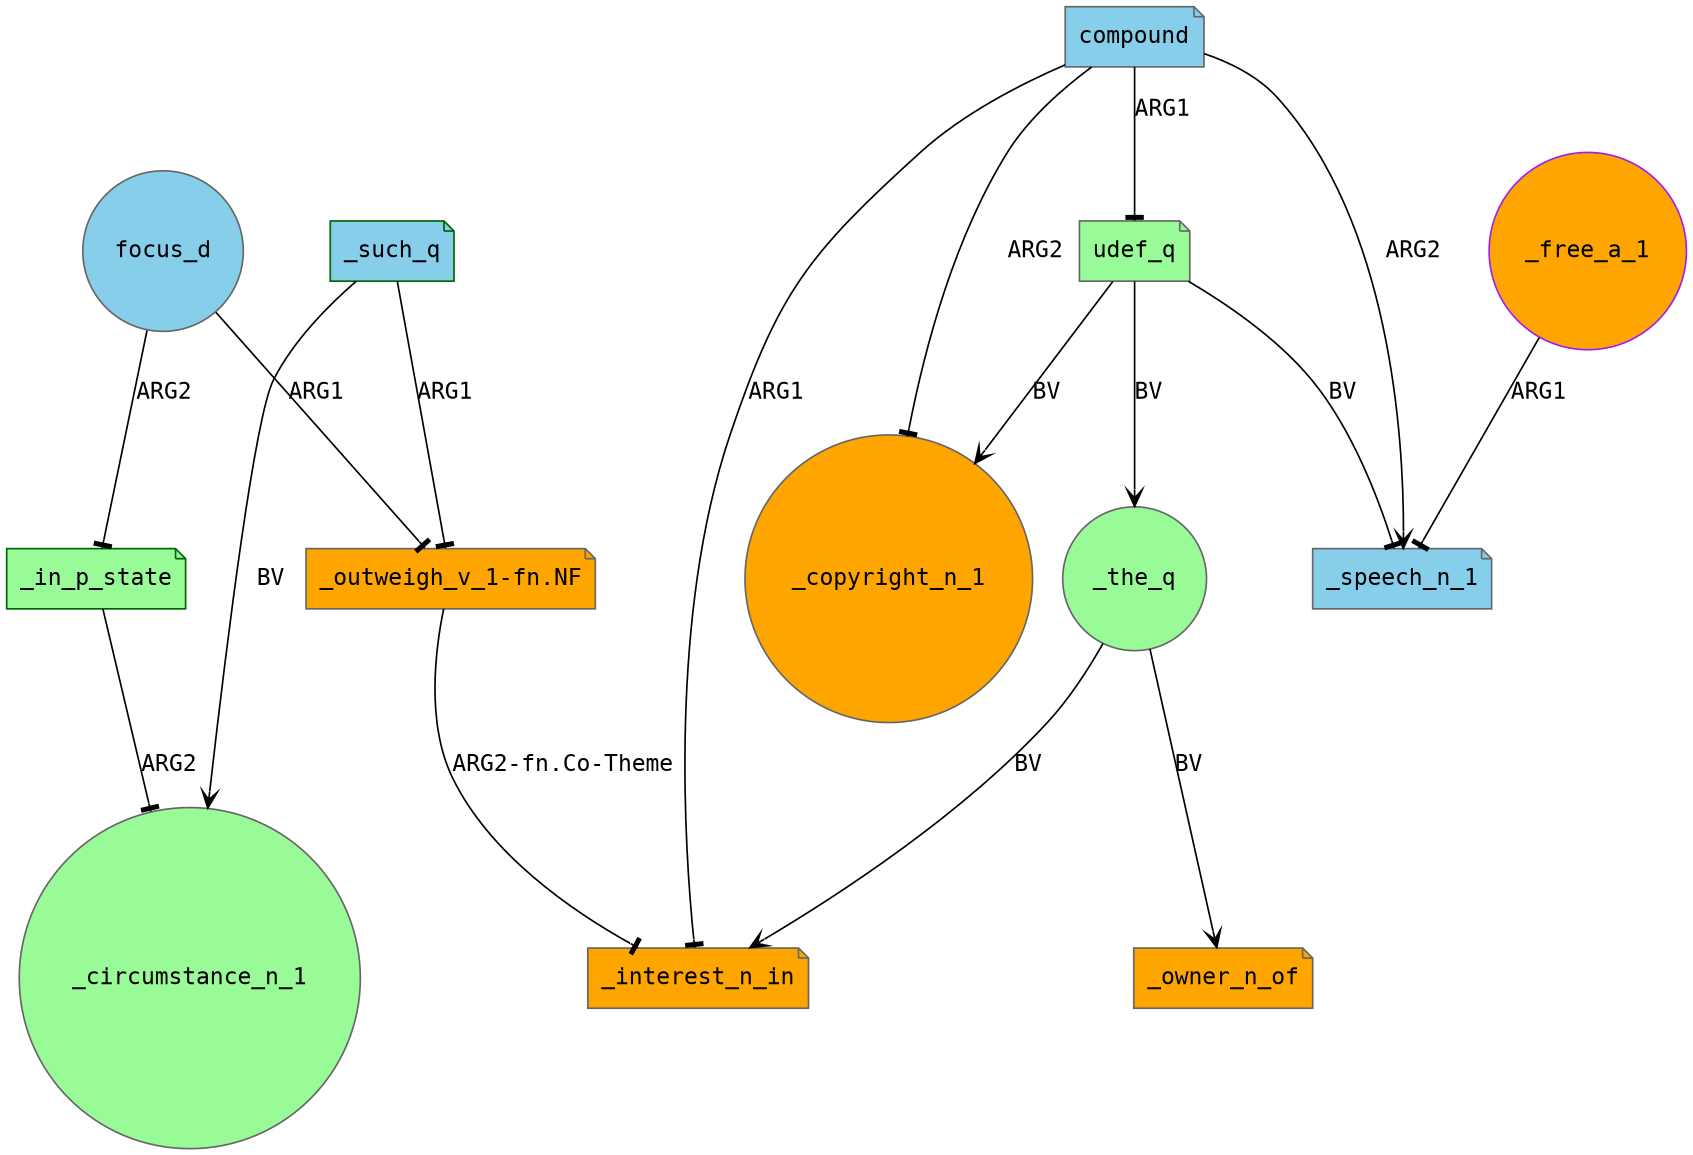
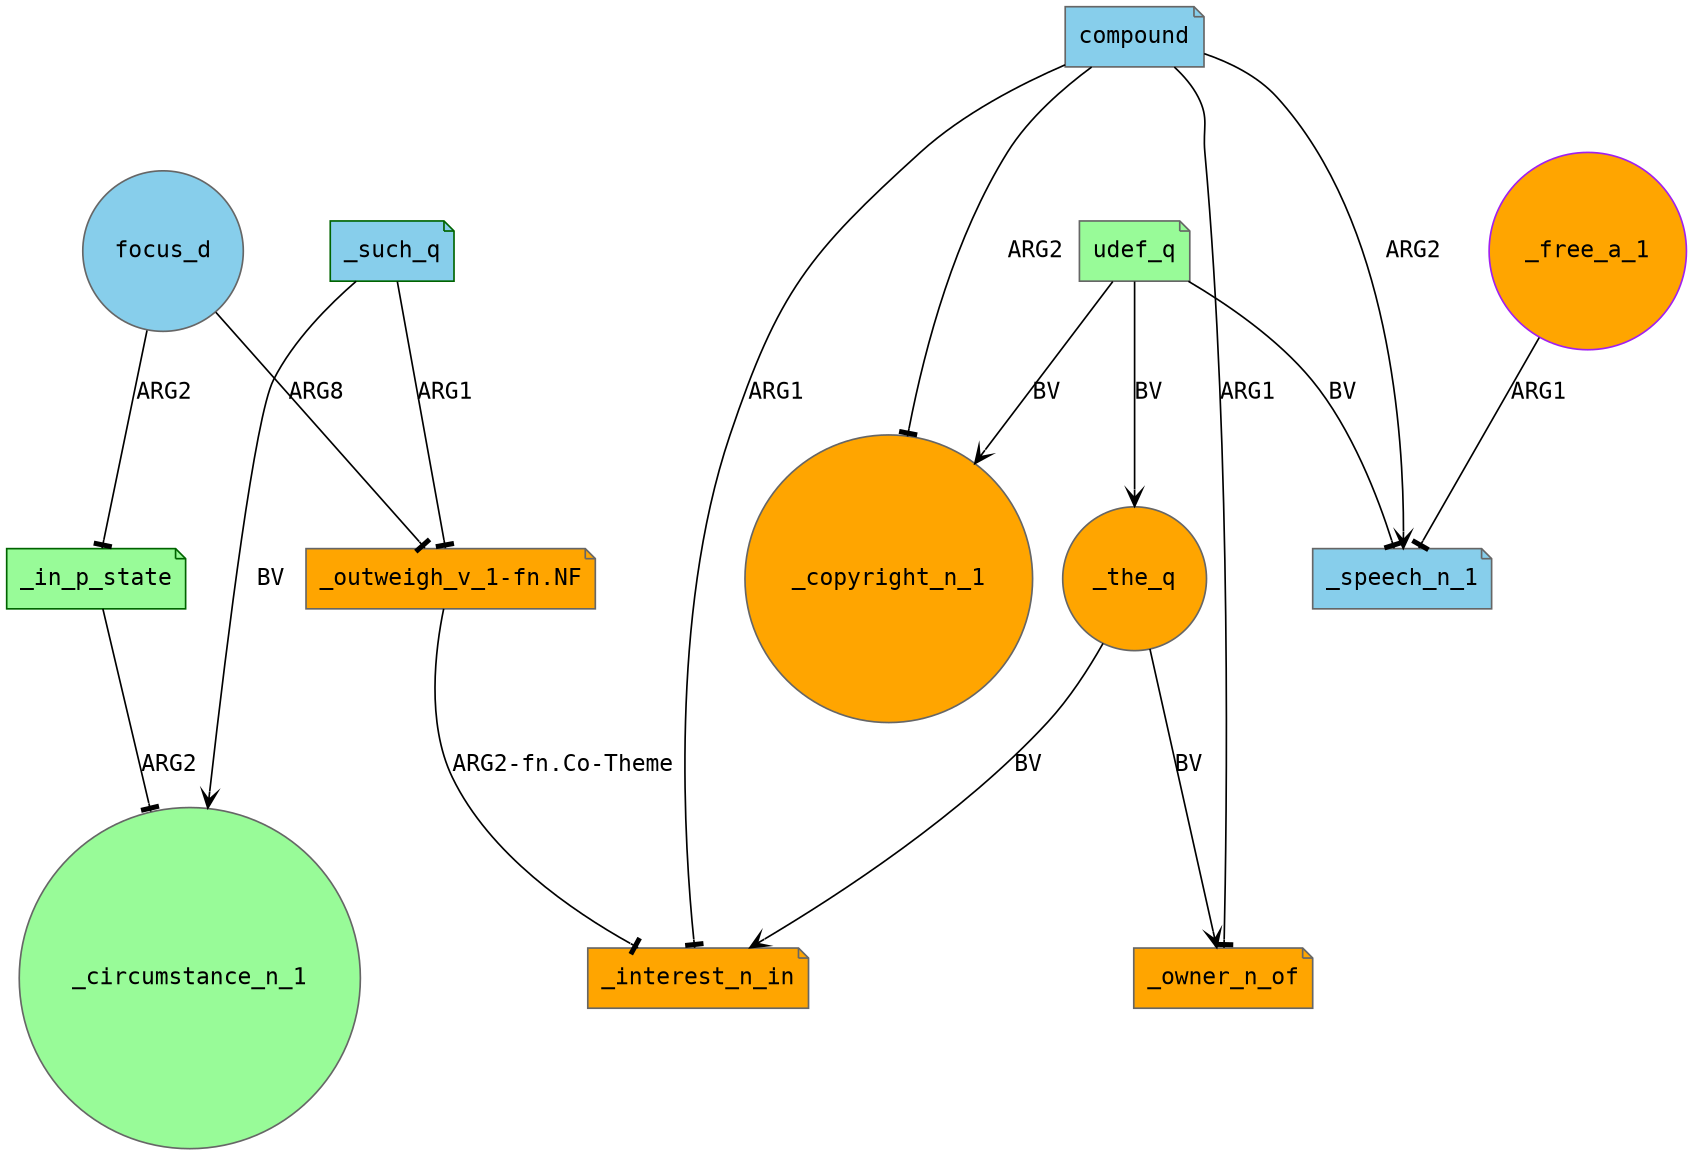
(1135, 140) -> (1223, 498)
(317, 393) -> (317, 393)
(1135, 579) -> (1135, 579)
